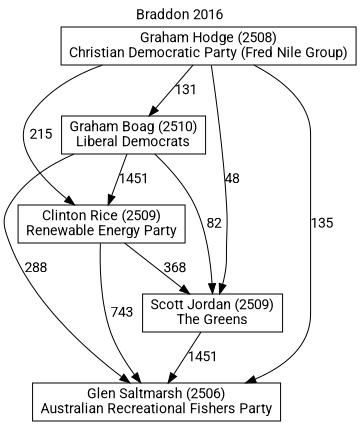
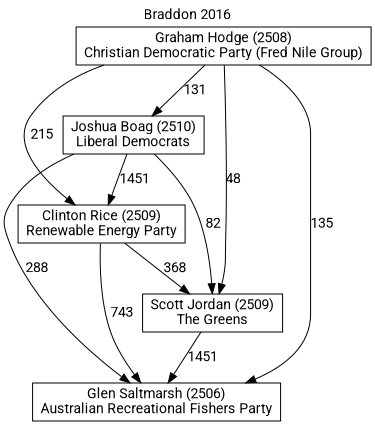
(134, 135) -> (134, 135)
